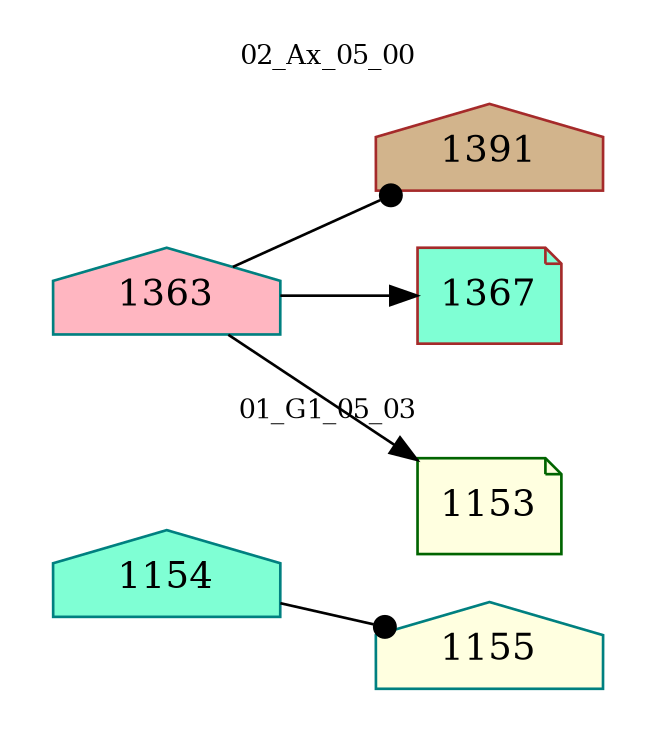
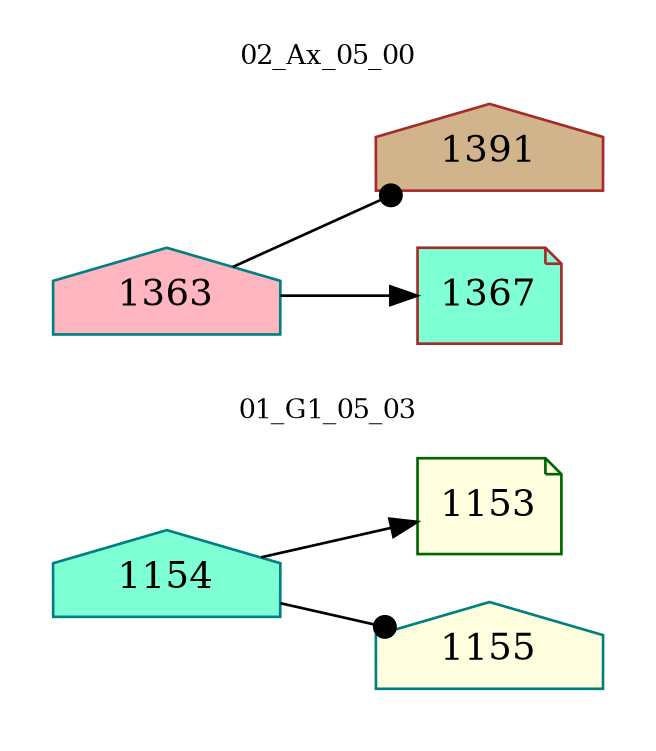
(332, 404) -> (326, 543)
